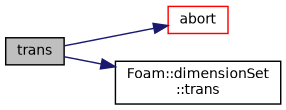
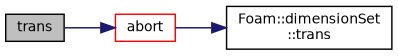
(83, 60) -> (194, 28)
